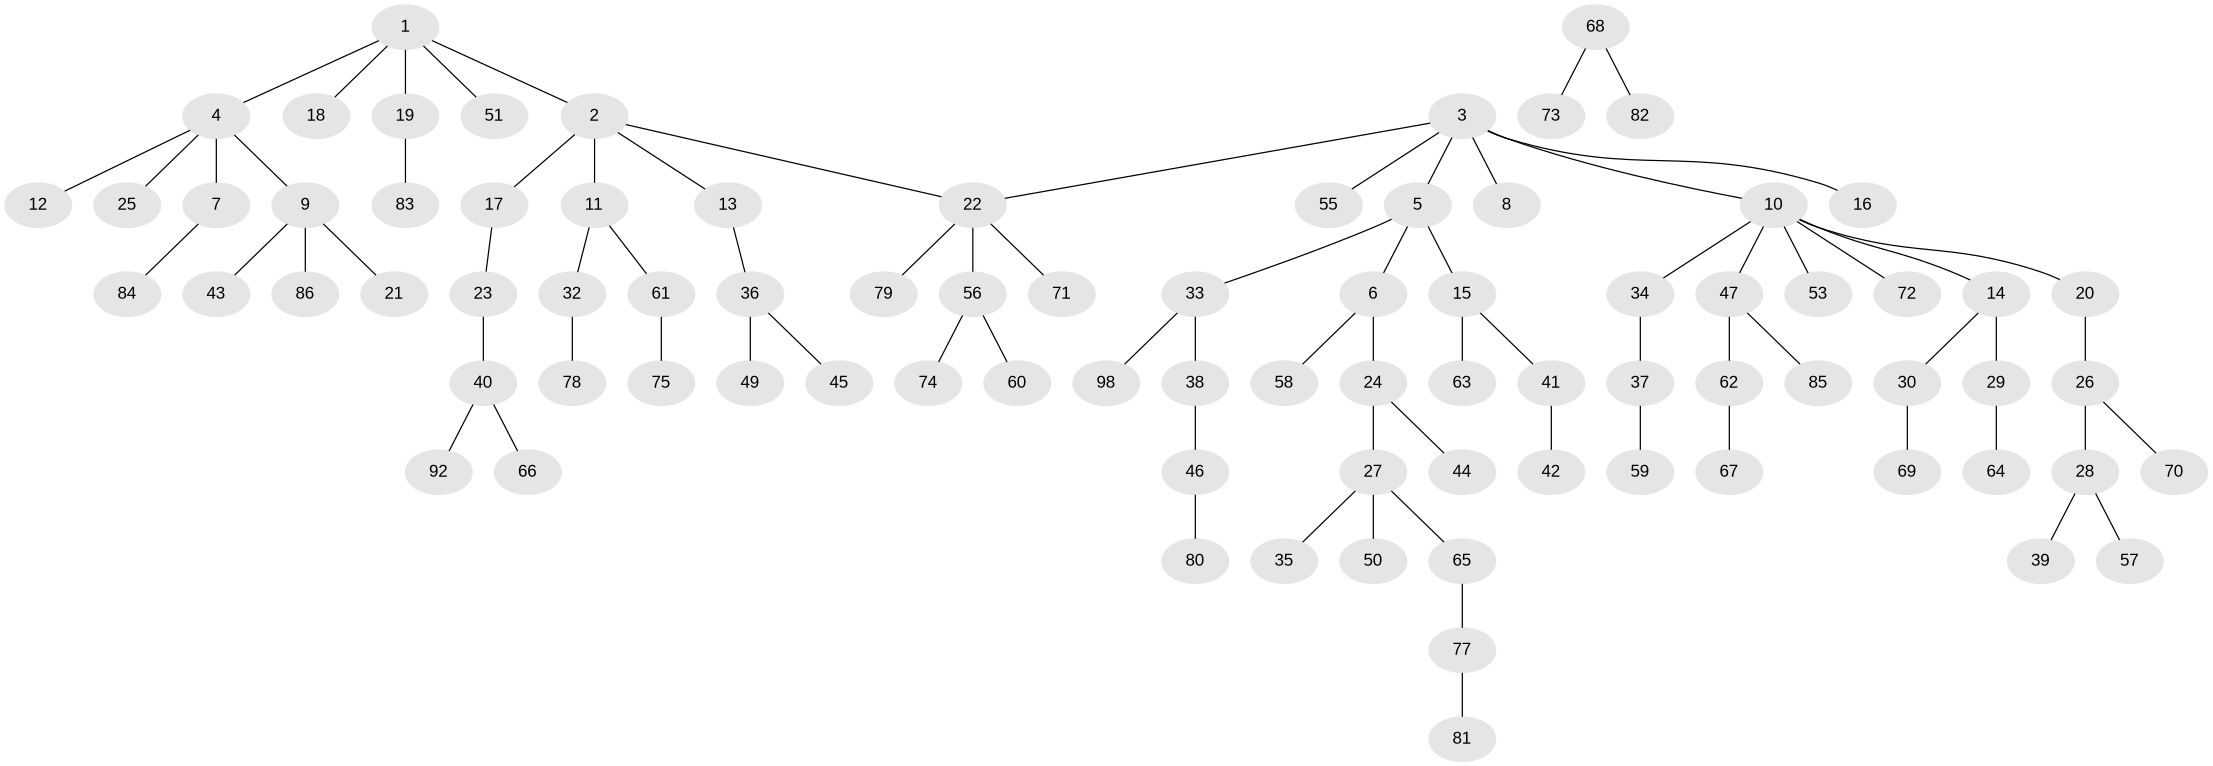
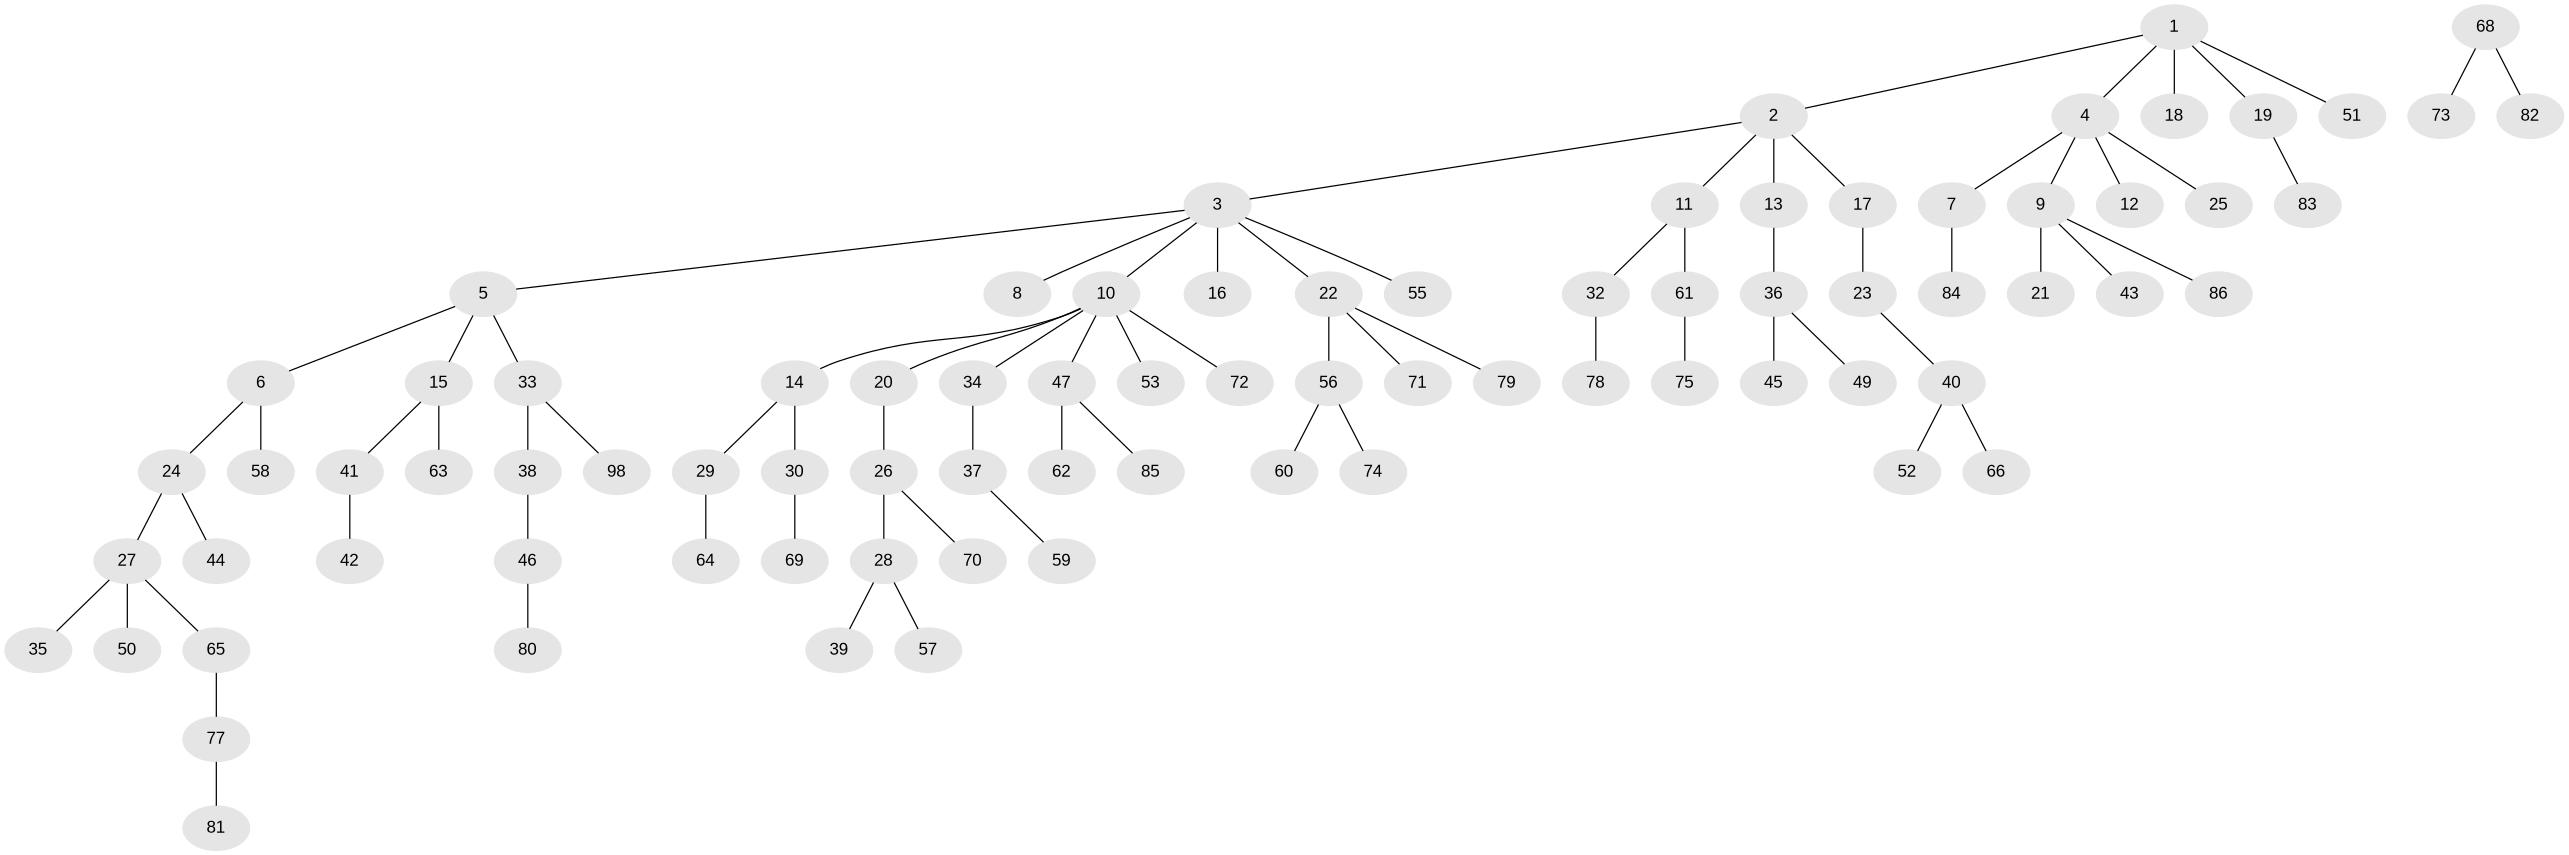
(784, 161) -> (1496, 161)
(439, 472) -> (1907, 472)
(1729, 472) -> none
